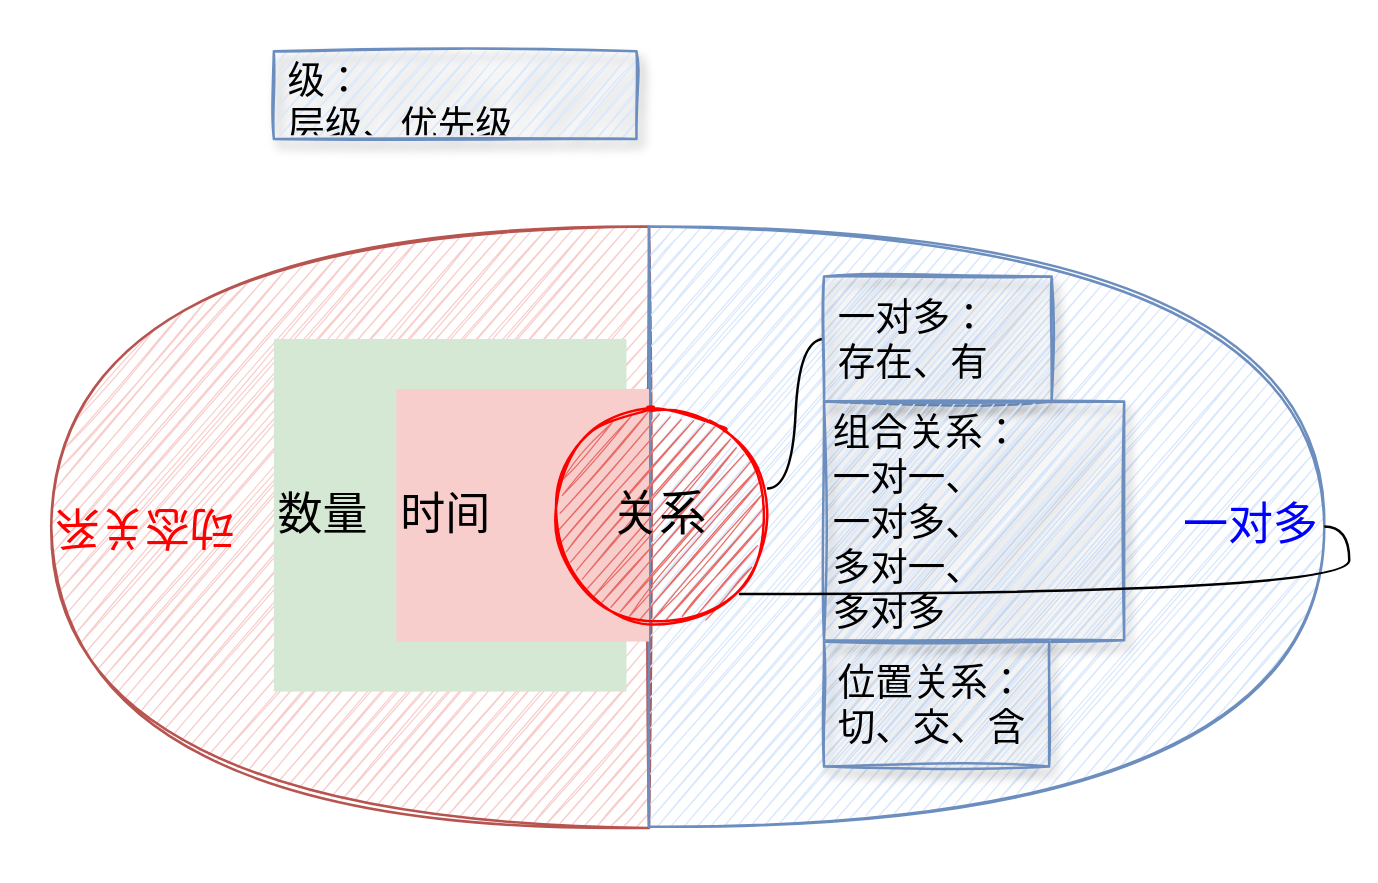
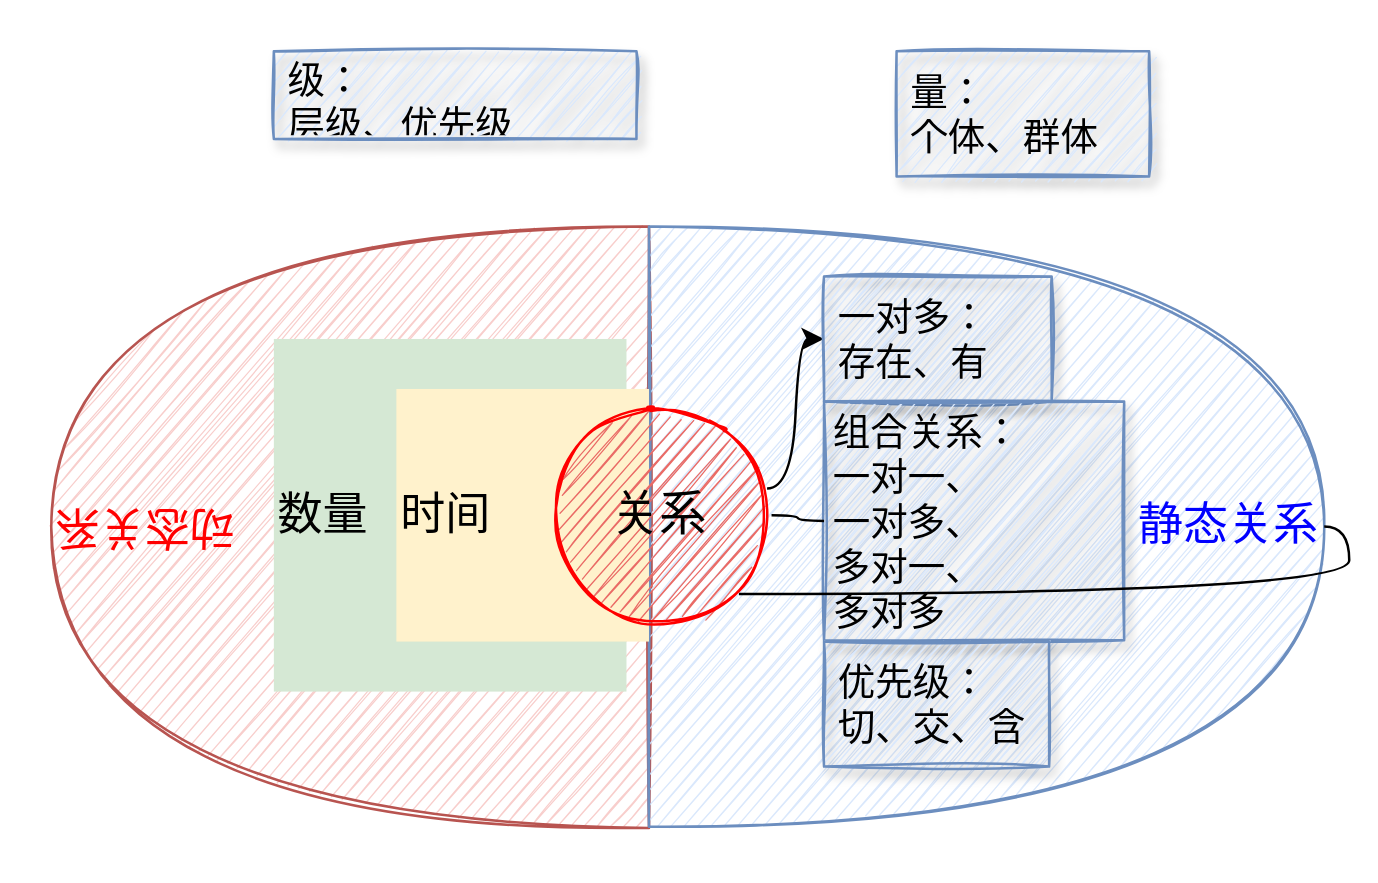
none -> (1023, 114)
(803, 362) -> (799, 365)
(523, 515) -> (523, 515)
none -> (796, 517)
(1251, 526) -> (1229, 526)
(933, 704) -> (933, 704)
